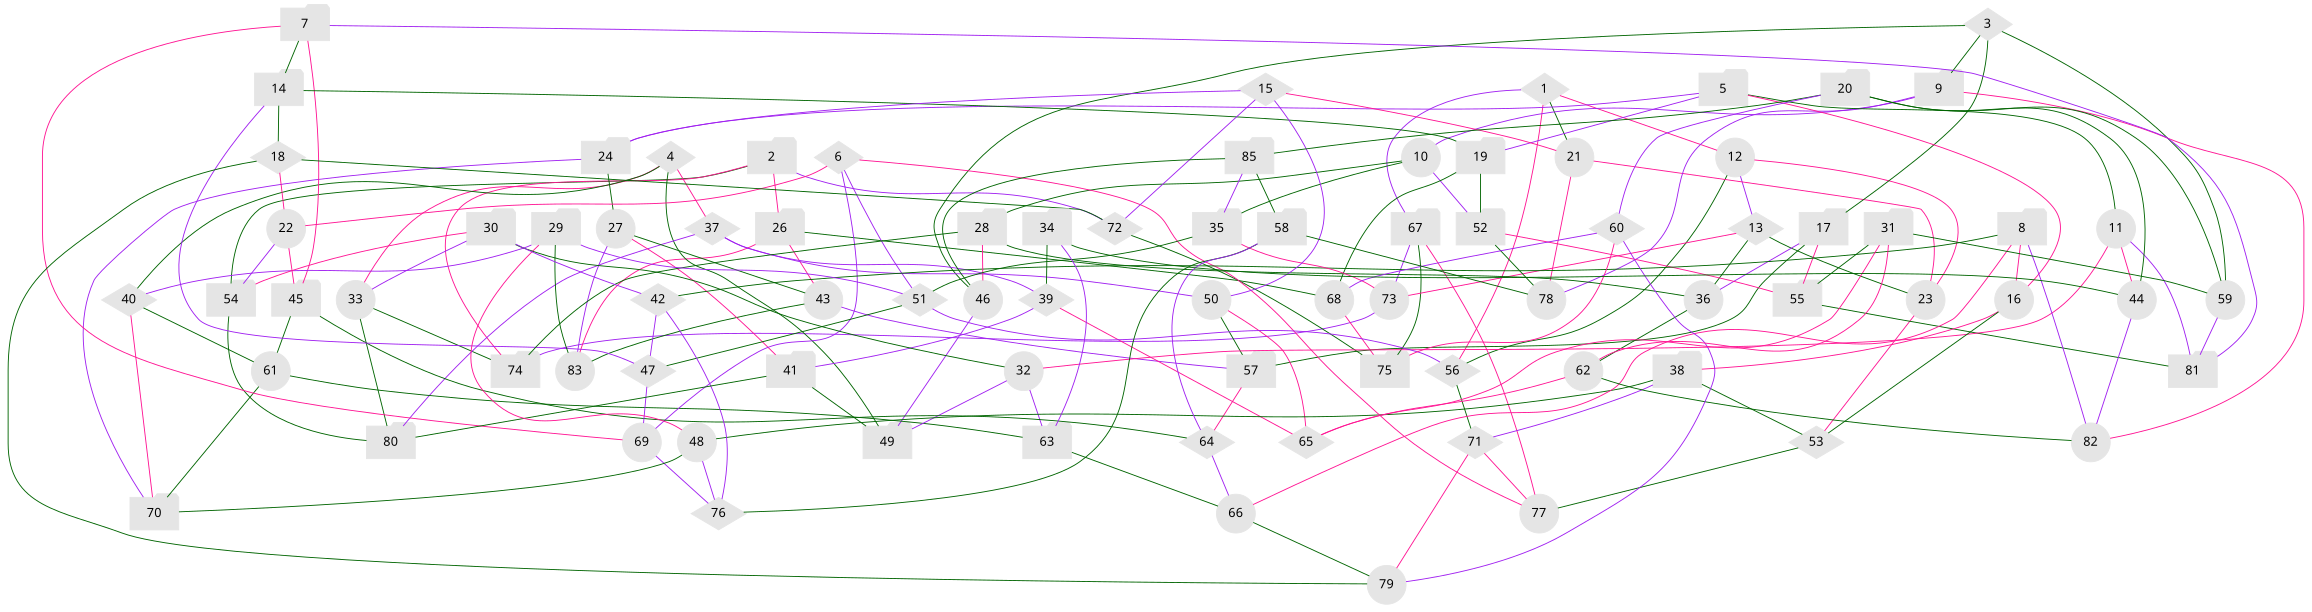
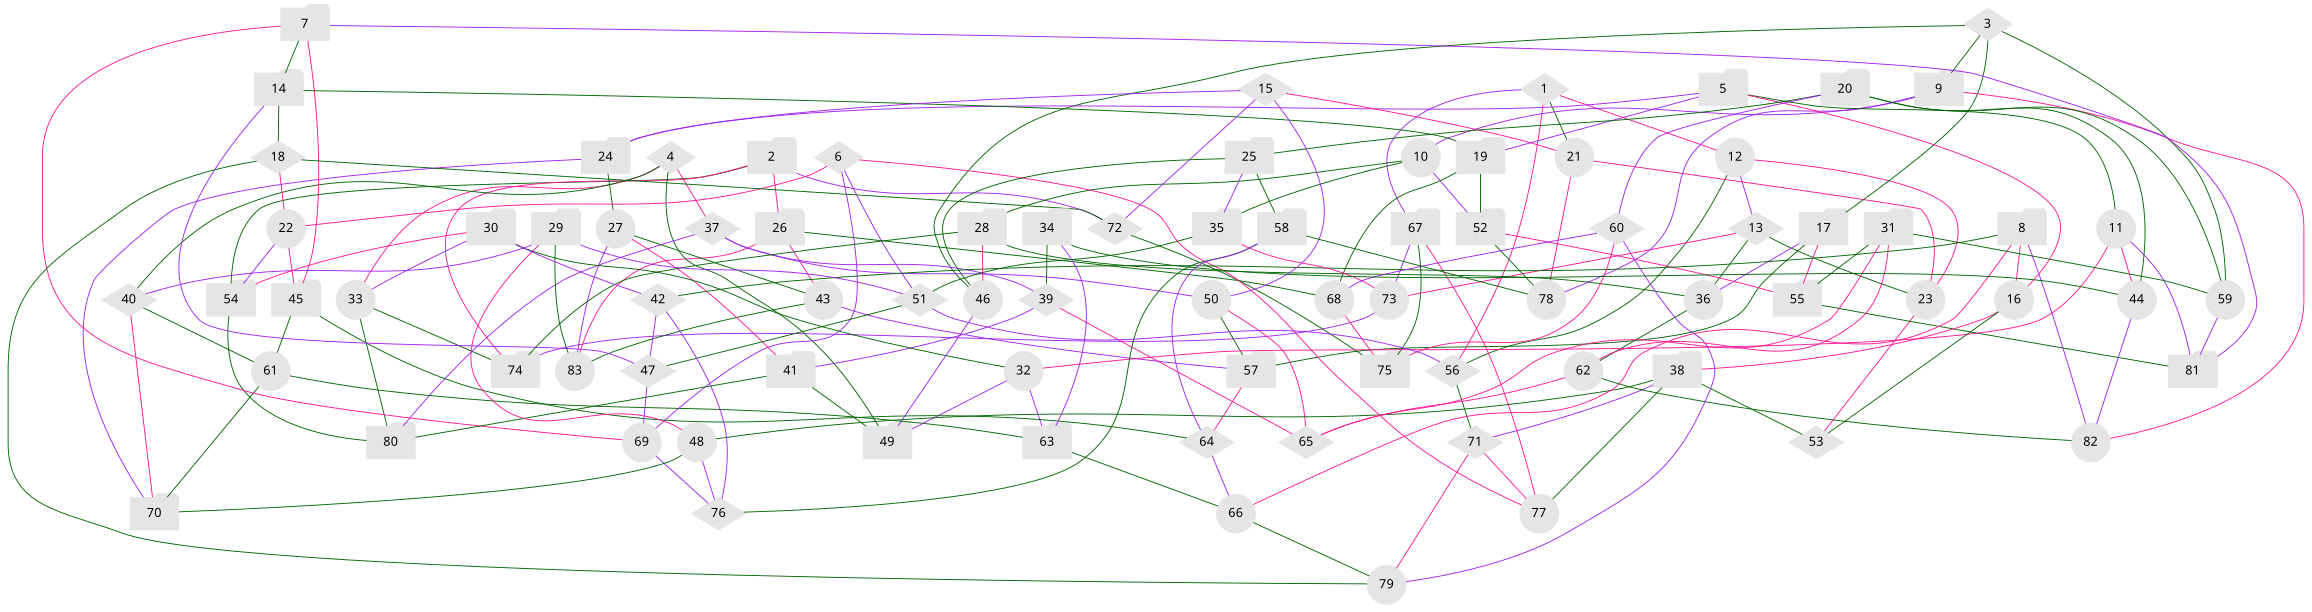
(1249, 157) -> (1249, 157)
(1678, 478) -> (1607, 443)
